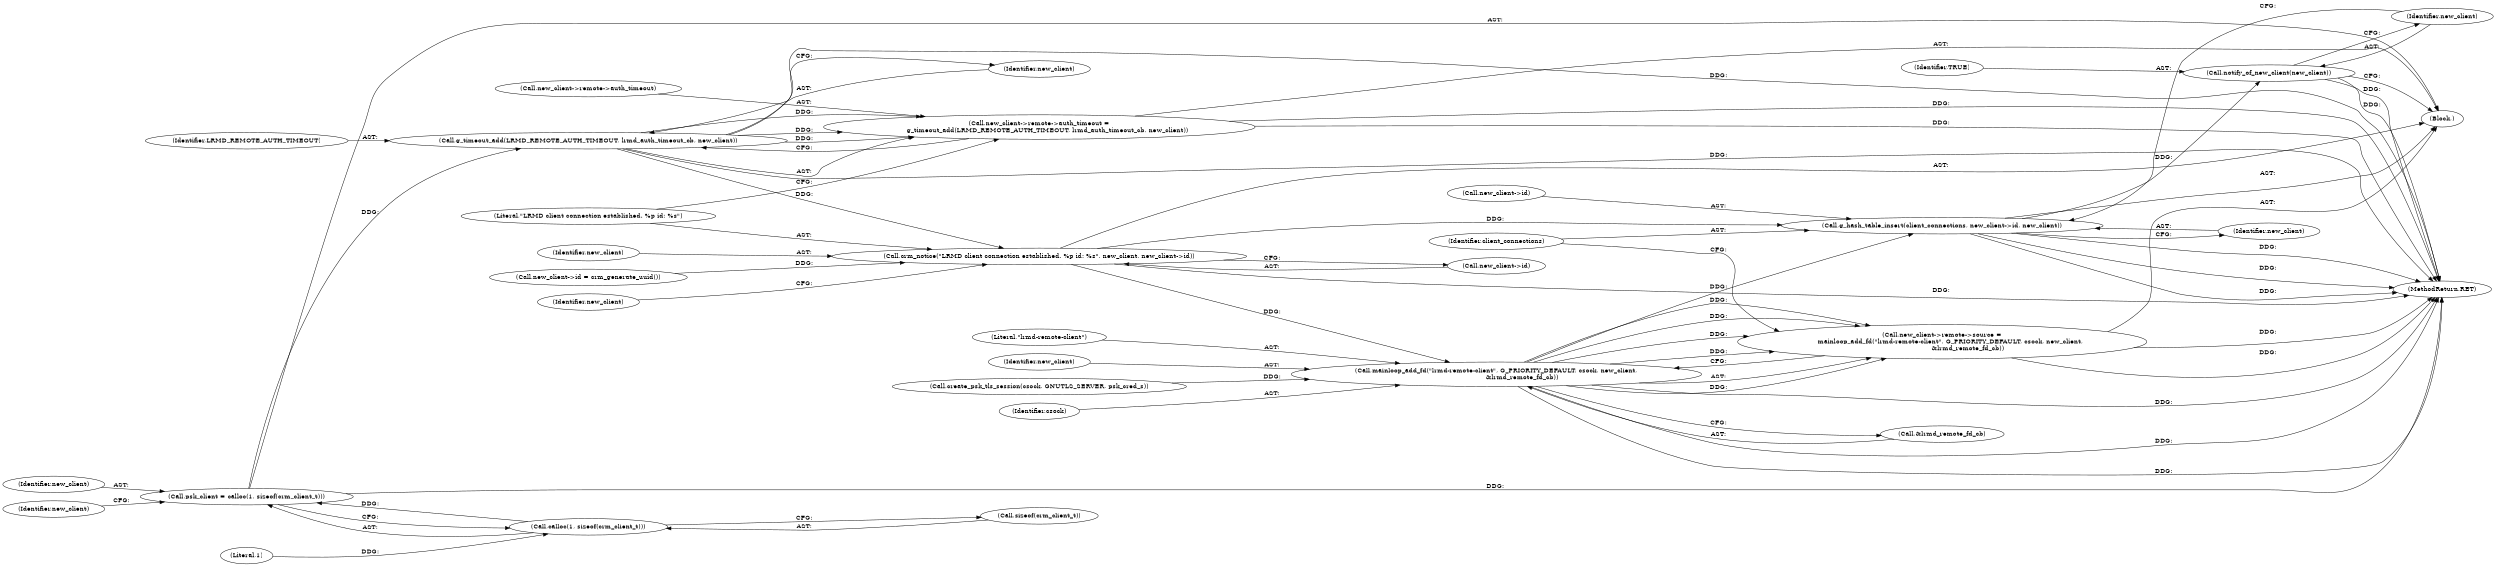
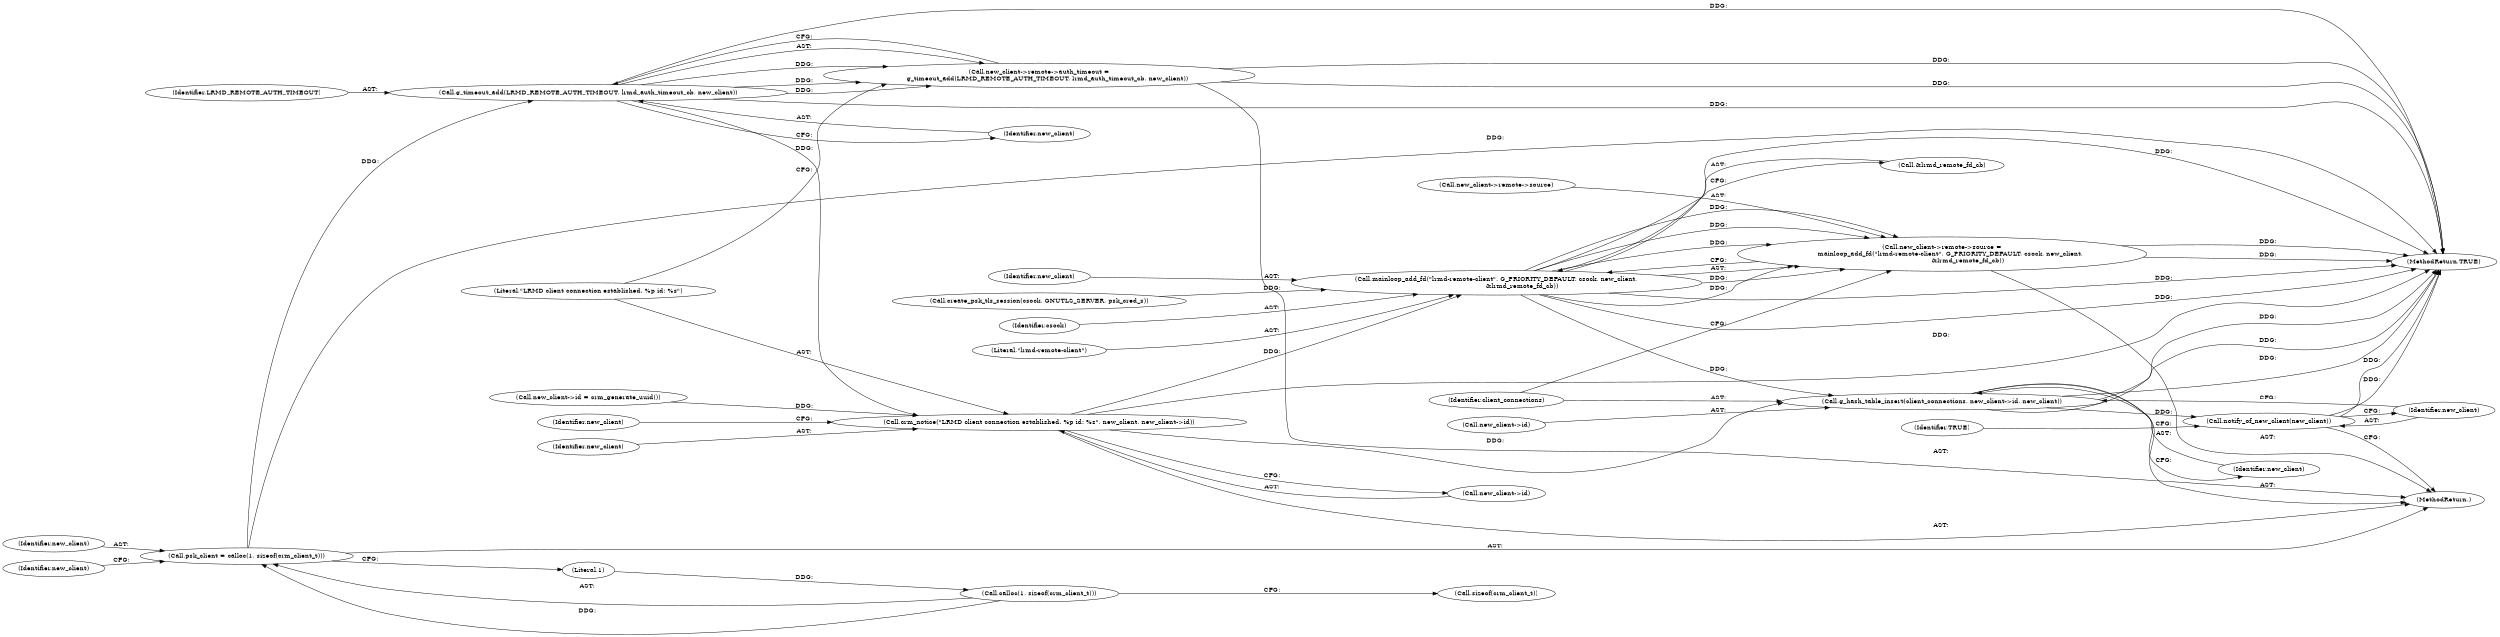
(2165, 68) -> (2165, 424)
(588, 89) -> none
(2442, 119) -> (2444, 500)
none -> (1496, 185)
(2442, 289) -> (2444, 262)
(391, 523) -> (445, 566)
(830, 530) -> none
